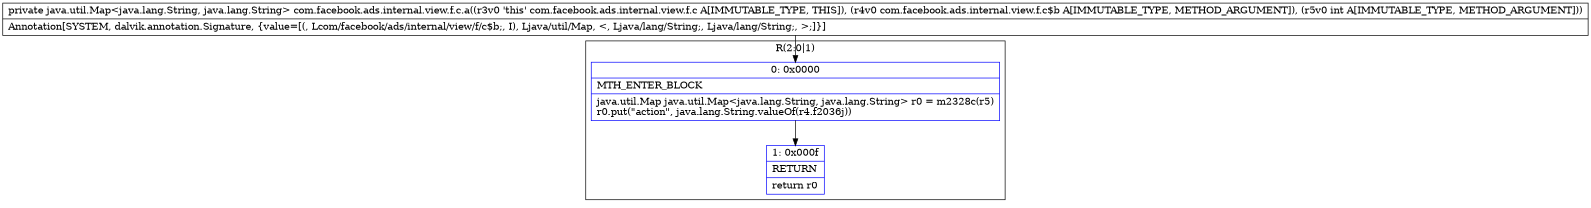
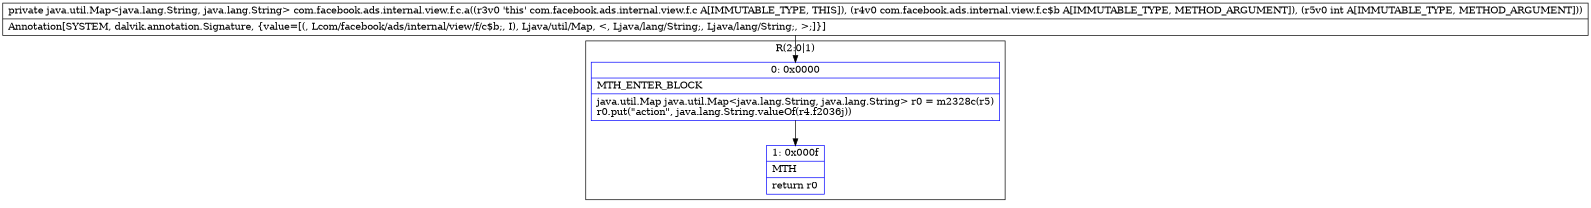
(794, 169) -> (784, 169)
